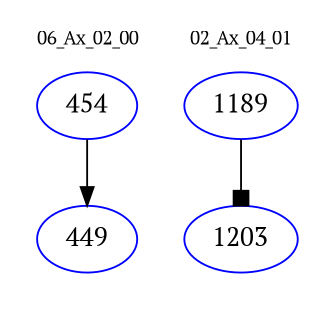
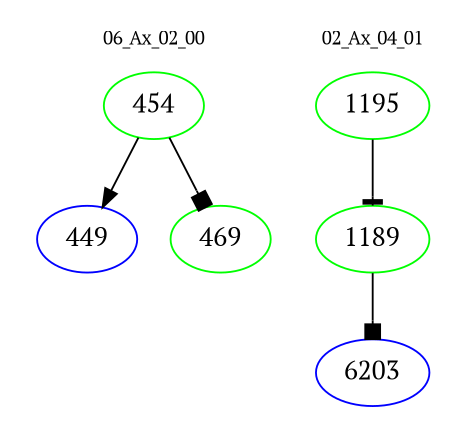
(87, 106) -> (154, 106)
(241, 106) -> (373, 239)
none -> (373, 106)
none -> (221, 239)
(241, 239) -> (373, 373)
